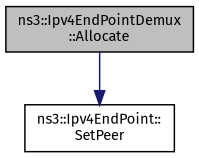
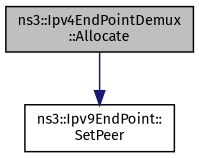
(100, 128) -> (100, 128)
